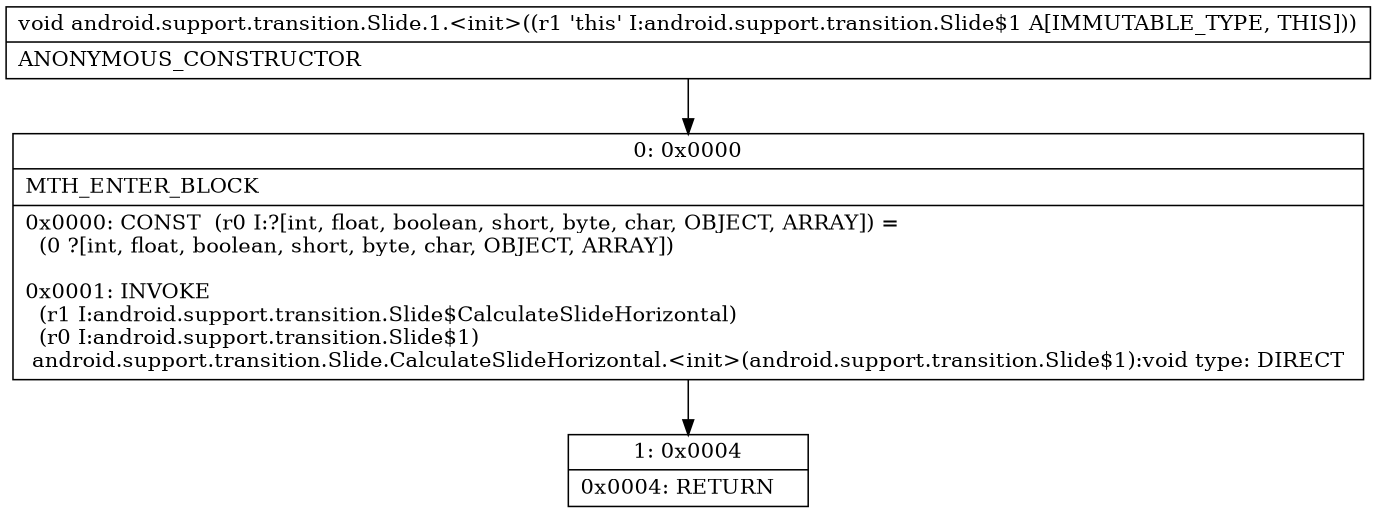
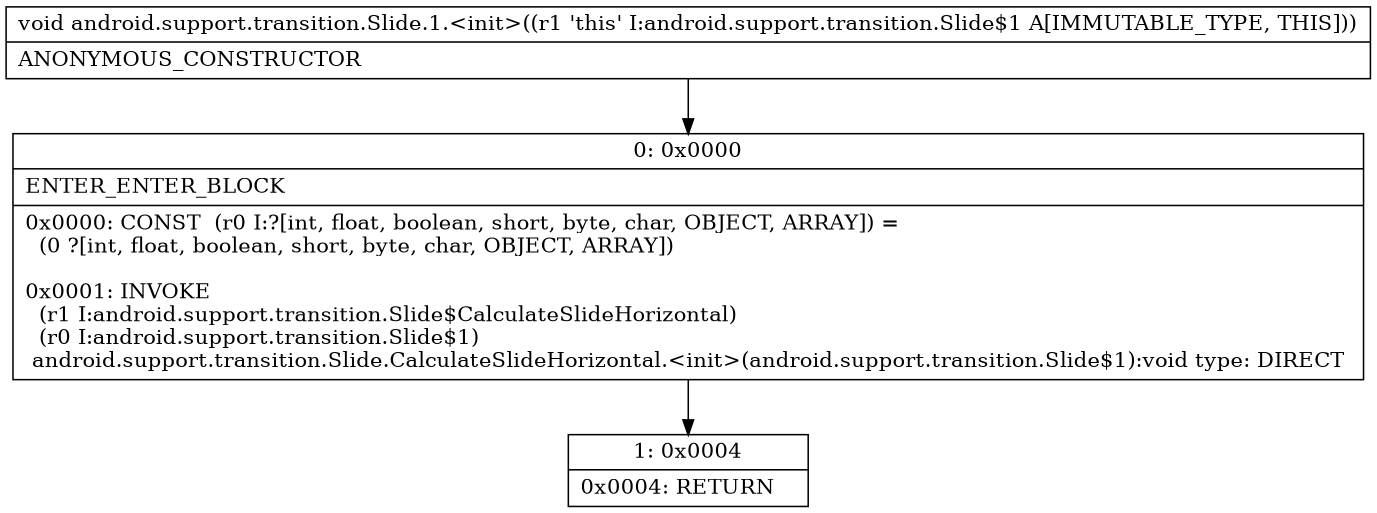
(143, 186) -> (156, 186)
